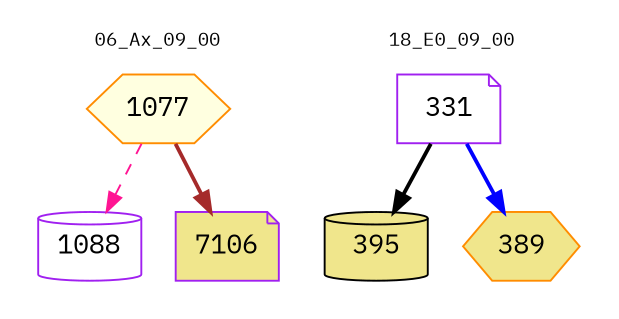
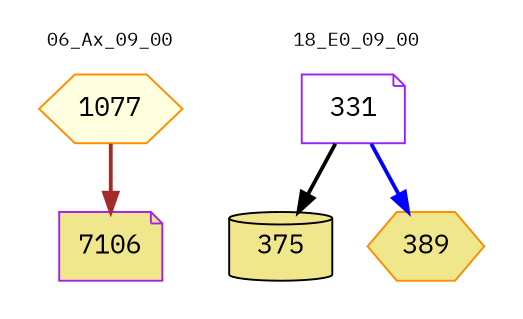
(90, 246) -> none
(376, 246) -> (281, 246)
